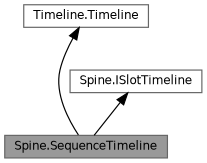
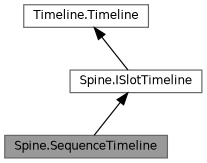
(59, 87) -> (115, 54)
